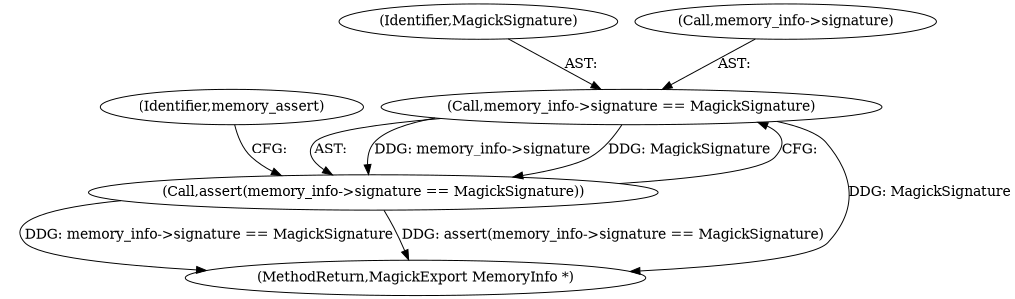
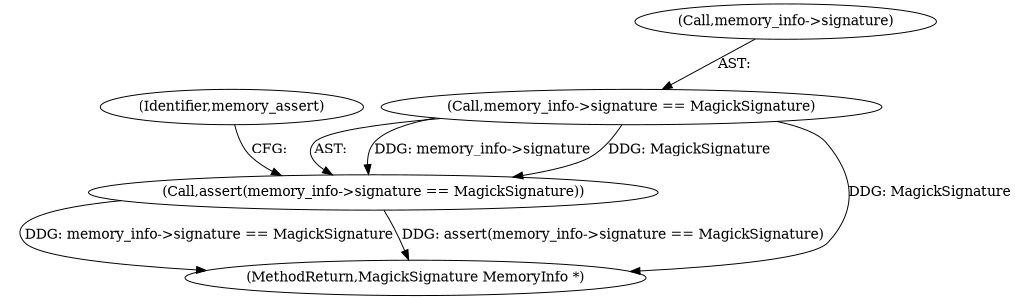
(478, 22) -> none
(718, 174) -> none
(416, 278) -> (416, 278)
